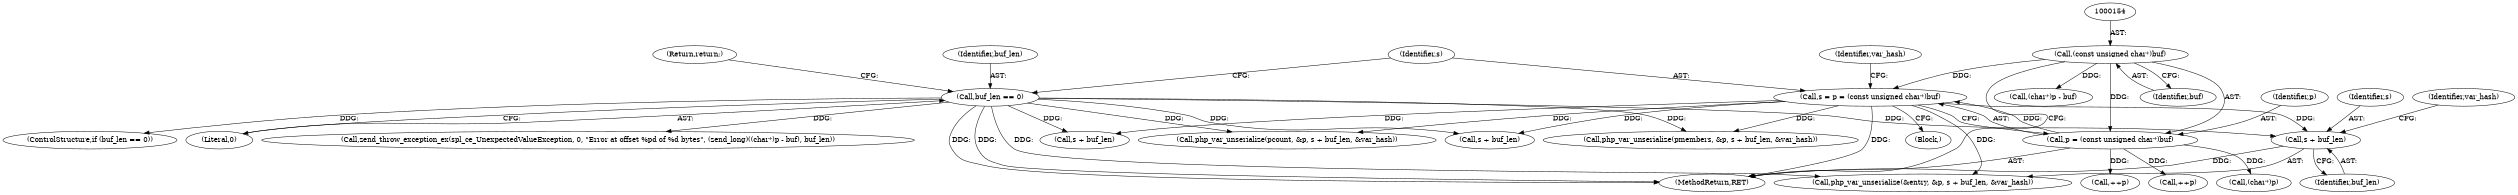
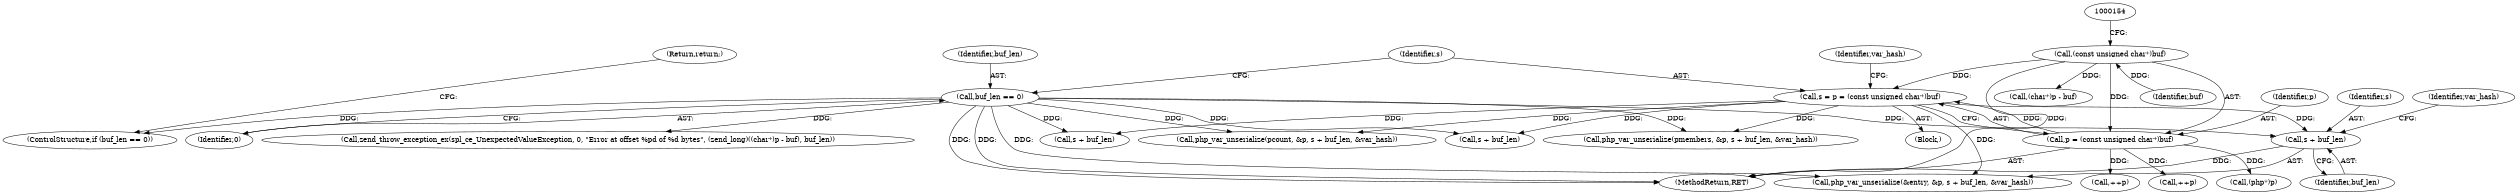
(2120, 33) -> (2120, 33)
(2152, 72) -> none
(838, 75) -> (399, 94)
(2141, 76) -> (2141, 76)
(1925, 119) -> (1925, 119)
(2058, 119) -> (2058, 119)
(219, 140) -> (219, 140)
(1831, 160) -> none
(2254, 183) -> (2254, 183)
